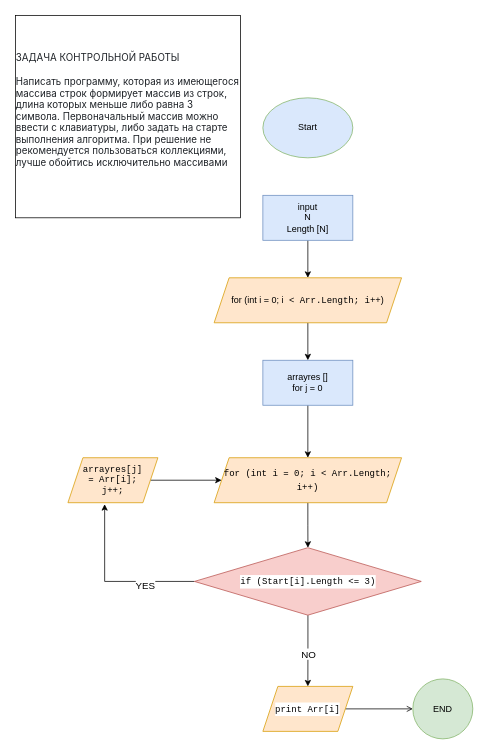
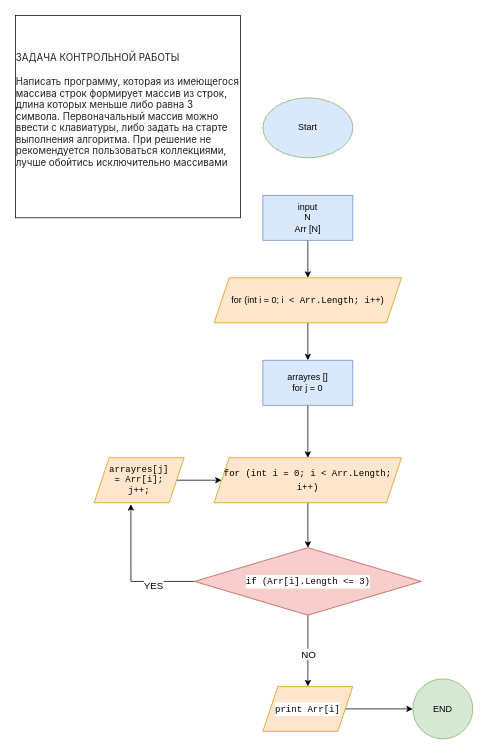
(308, 218) -> (308, 218)
(113, 480) -> (139, 480)
(308, 582) -> (308, 582)
(408, 709) -> (406, 709)
